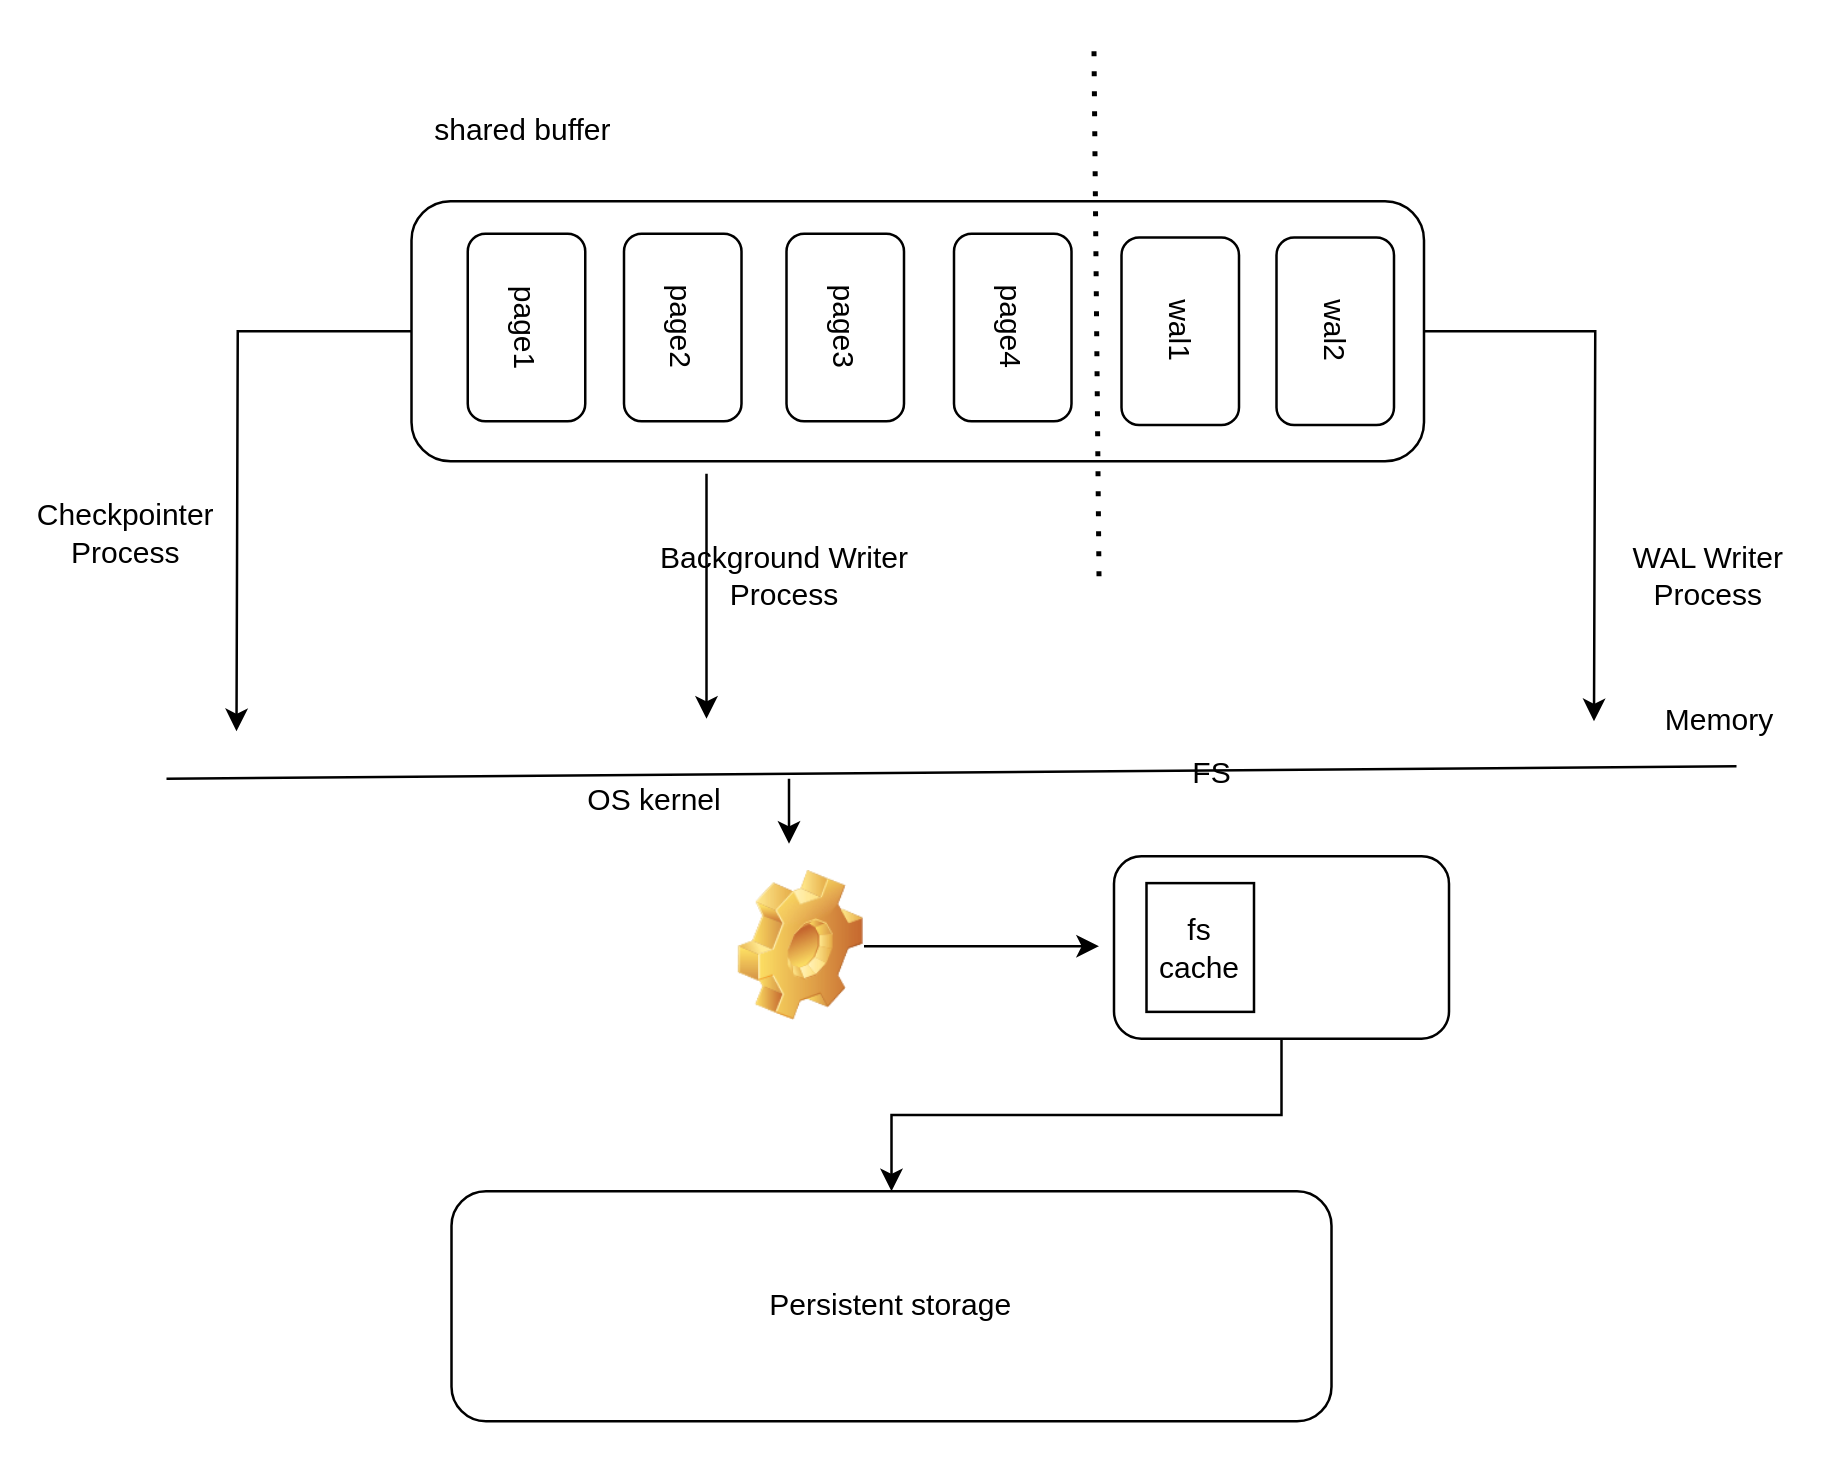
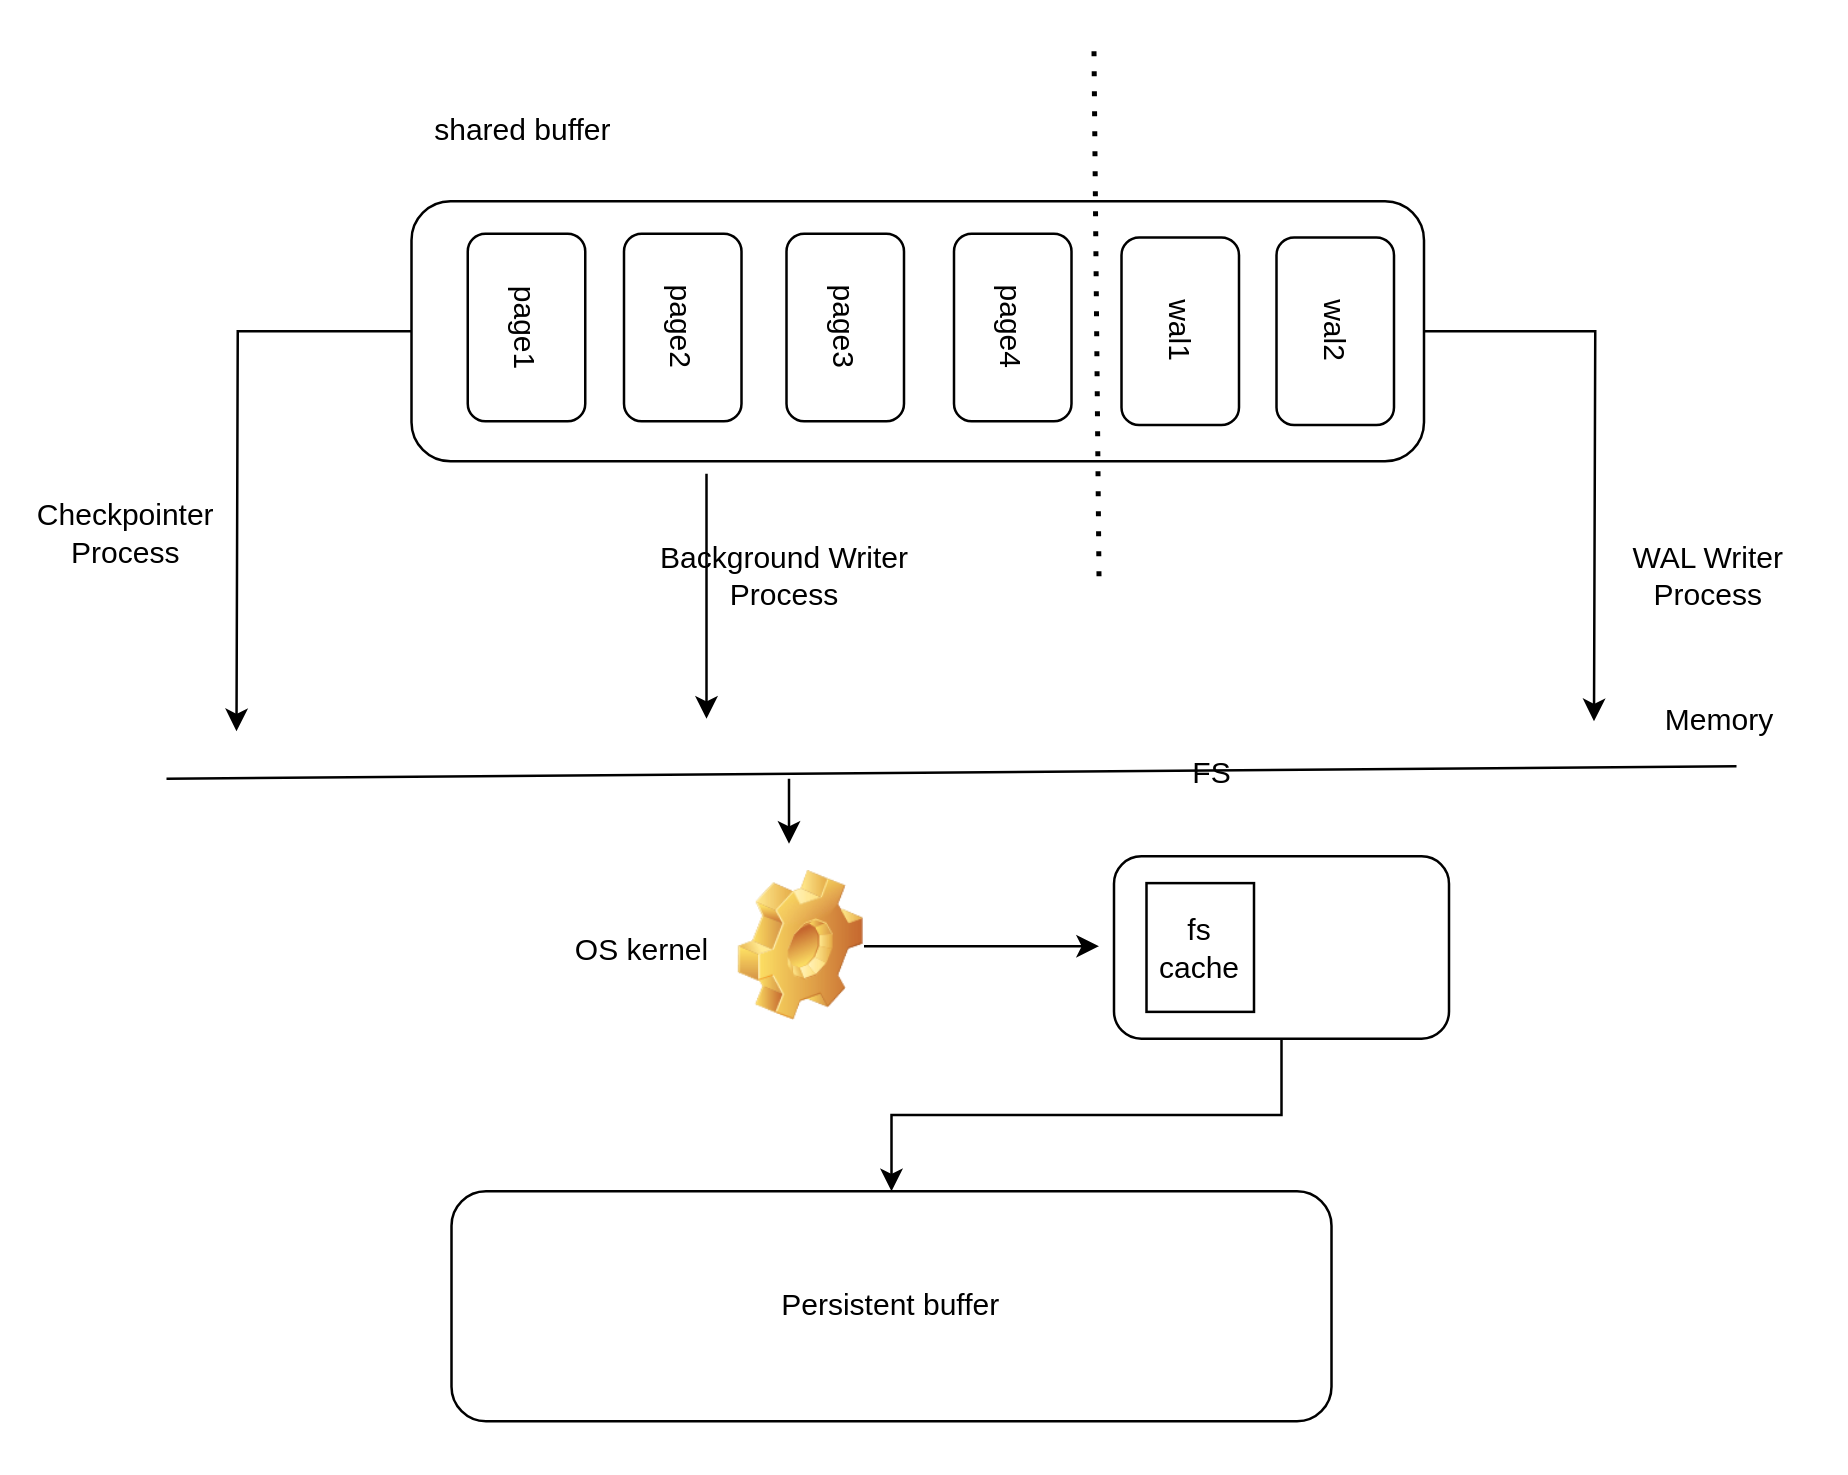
(653, 801) -> (640, 951)
(891, 1306) -> (891, 1306)
